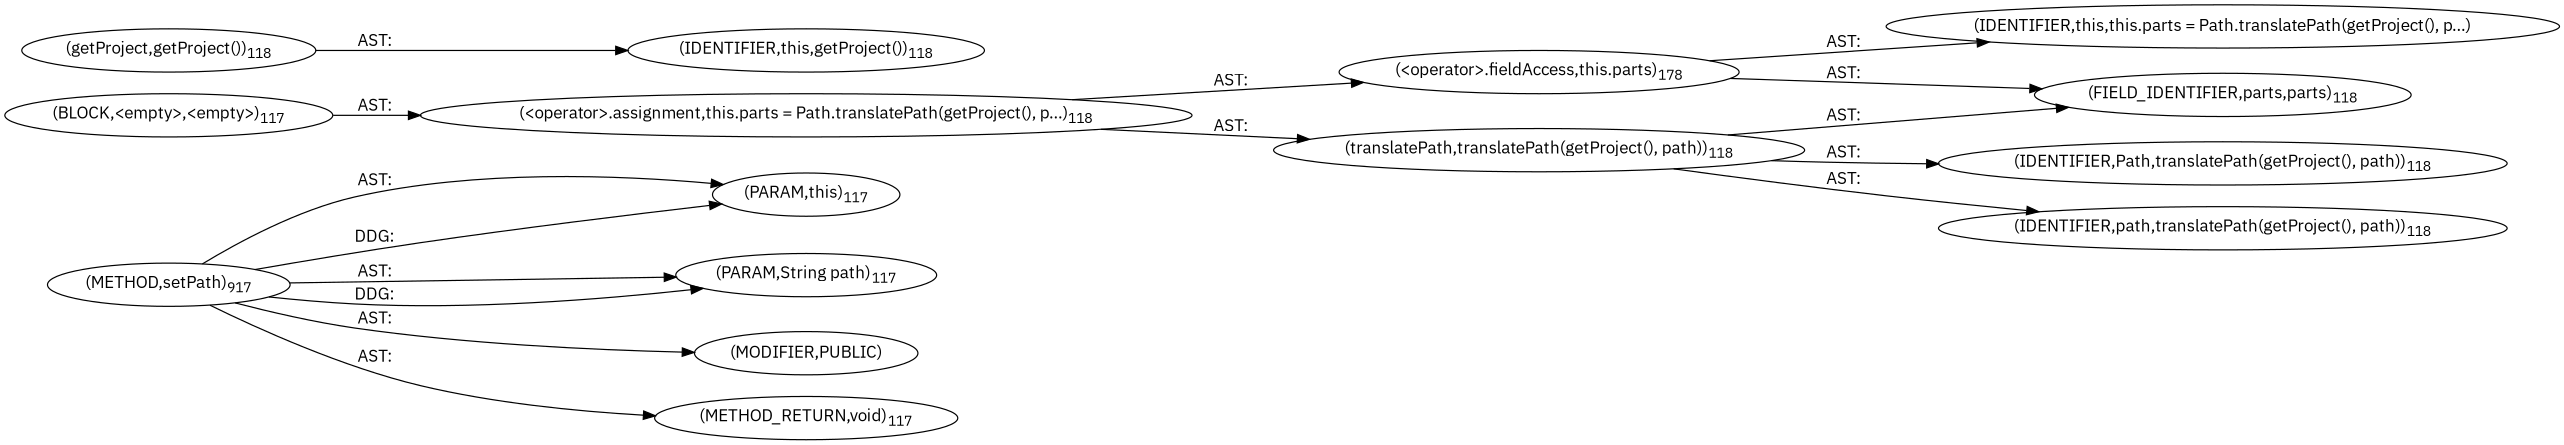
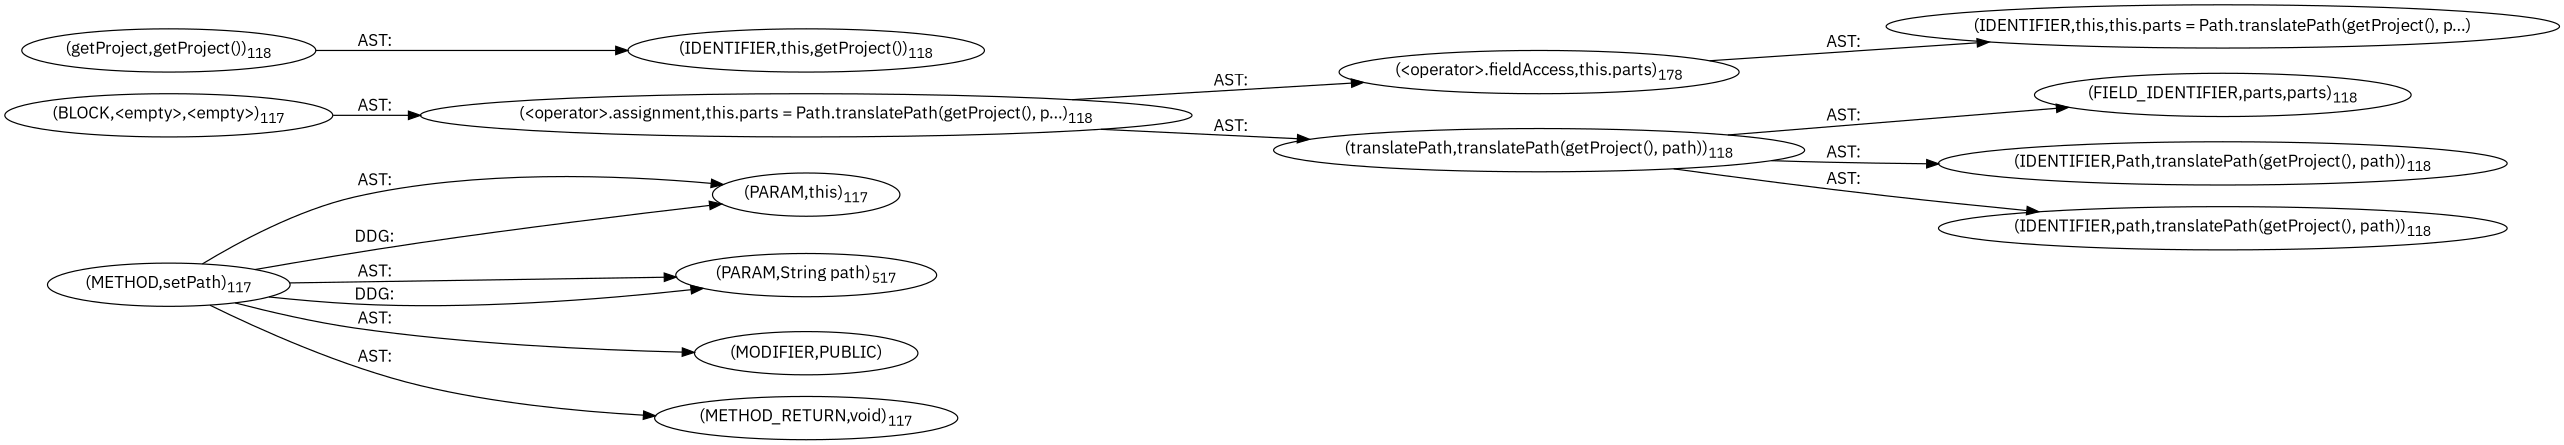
(1880, 83) -> none
(884, 273) -> (884, 273)
(240, 283) -> (240, 283)
